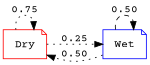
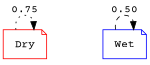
(71, 44) -> none
(79, 61) -> none
